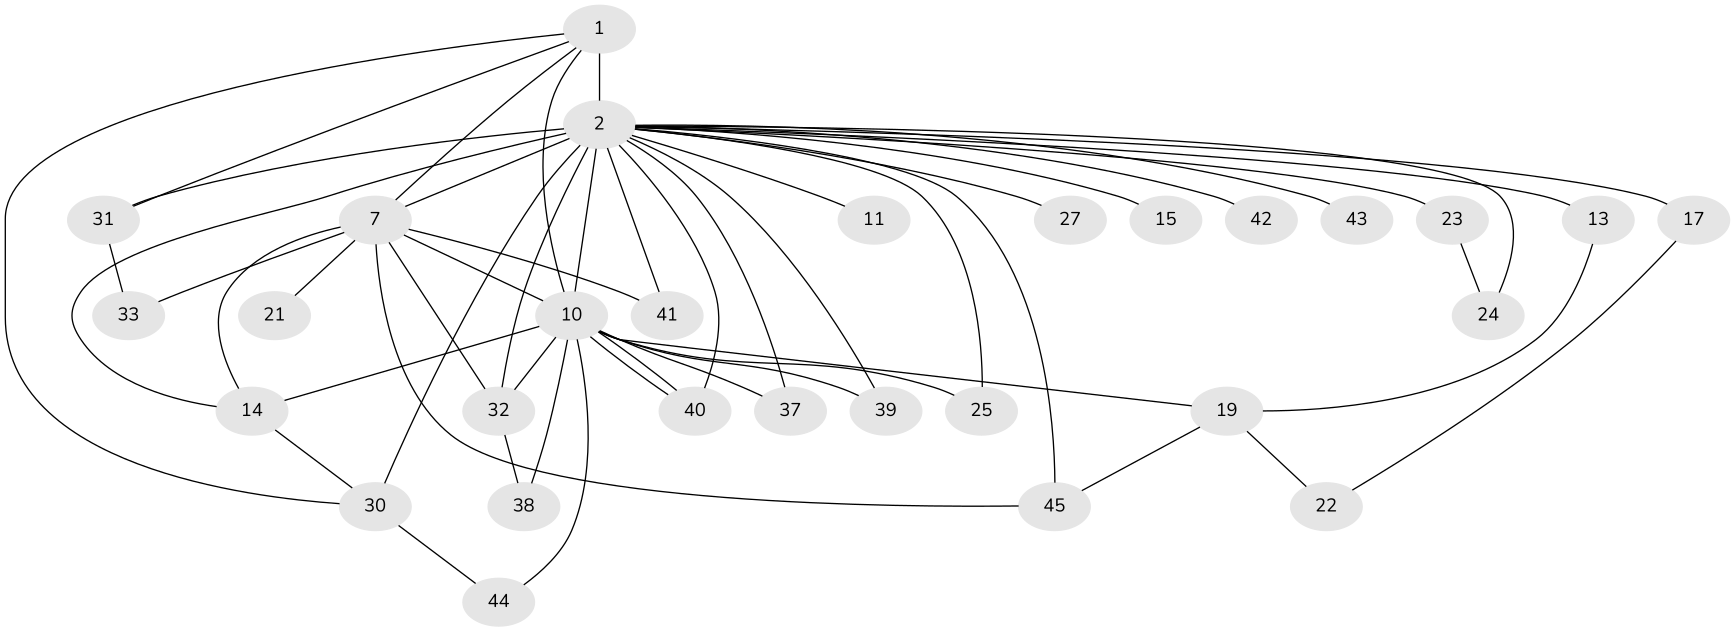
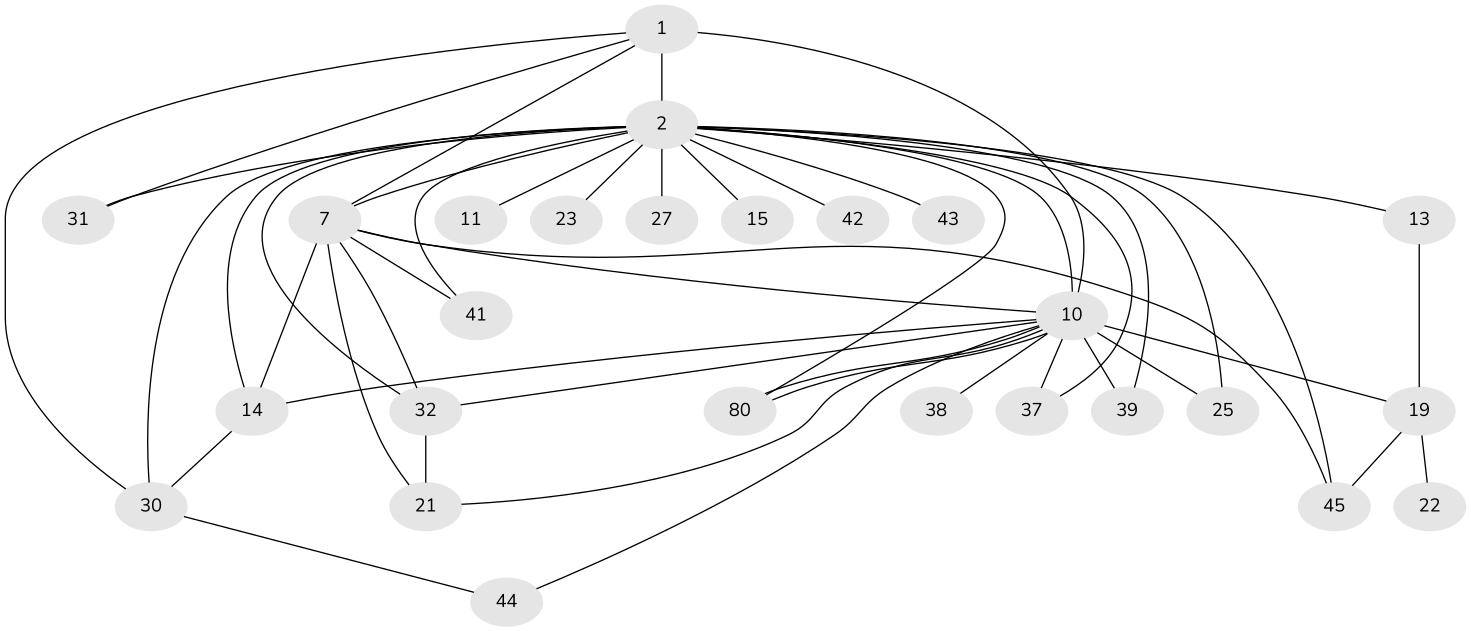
(1694, 220) -> none
(129, 316) -> none
(1488, 316) -> none
(695, 411) -> (740, 411)
none -> (763, 445)
(510, 453) -> (426, 459)
